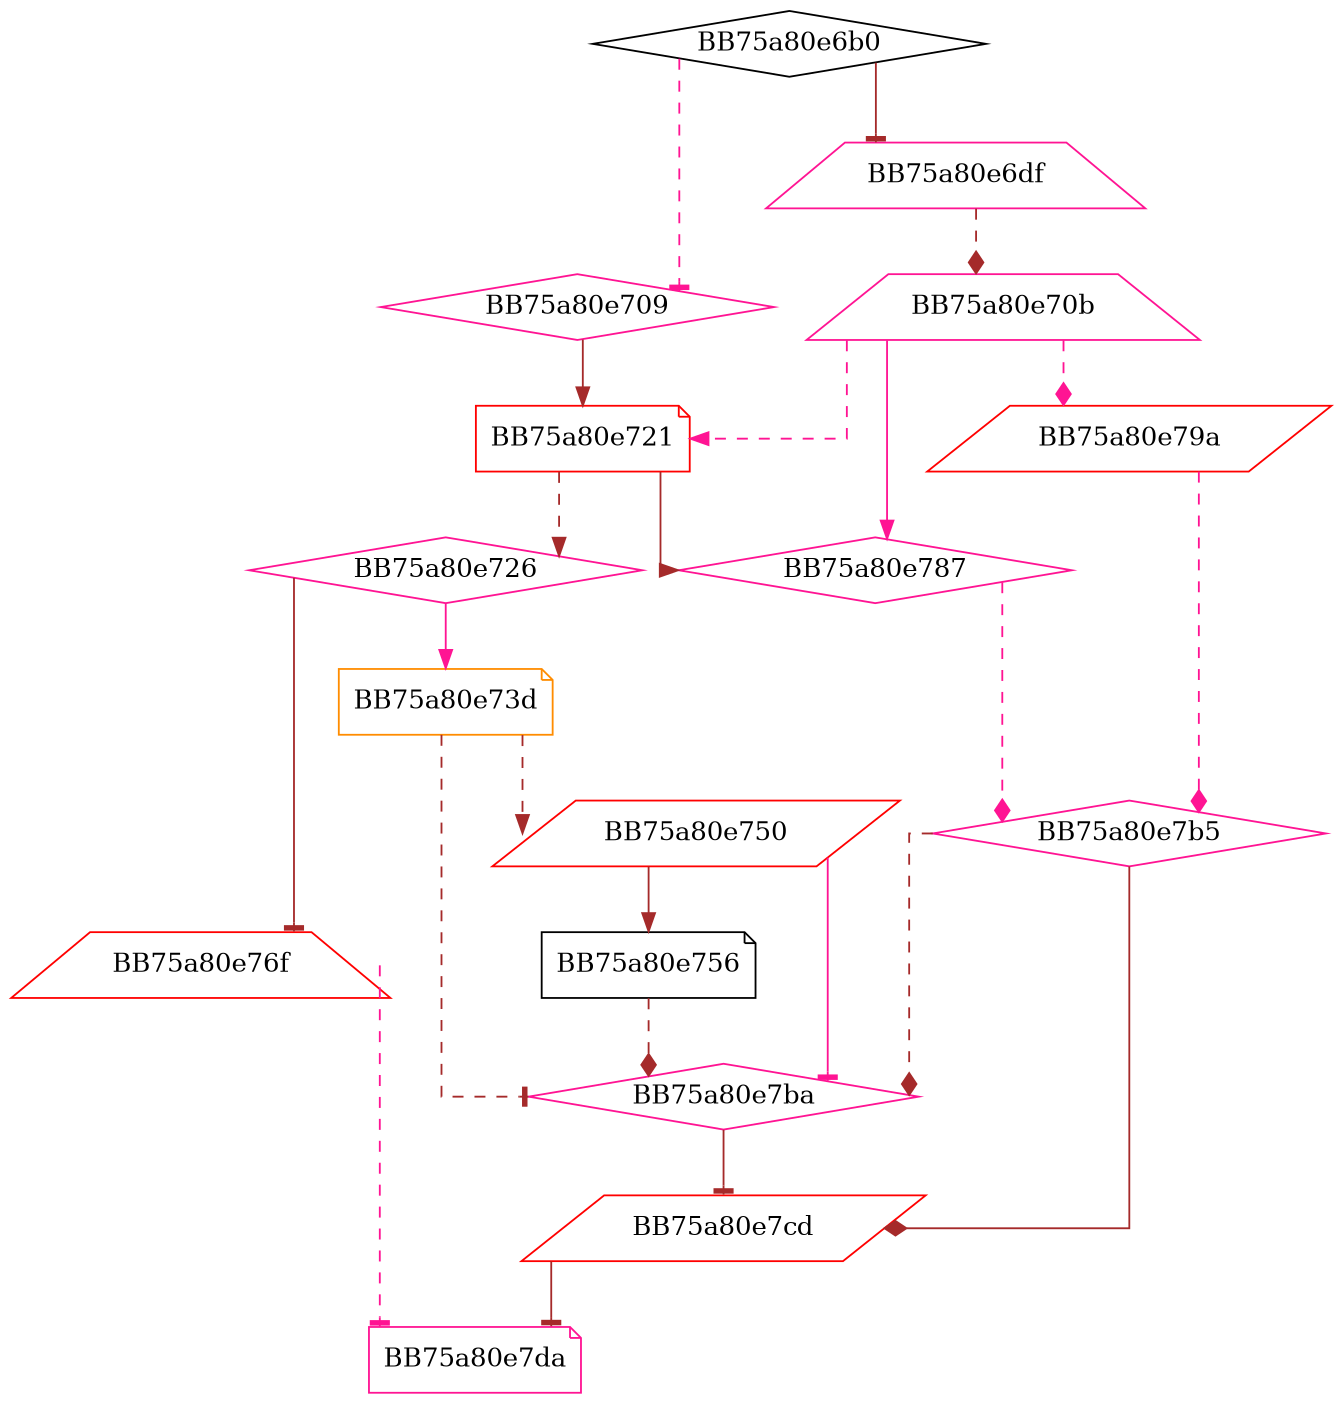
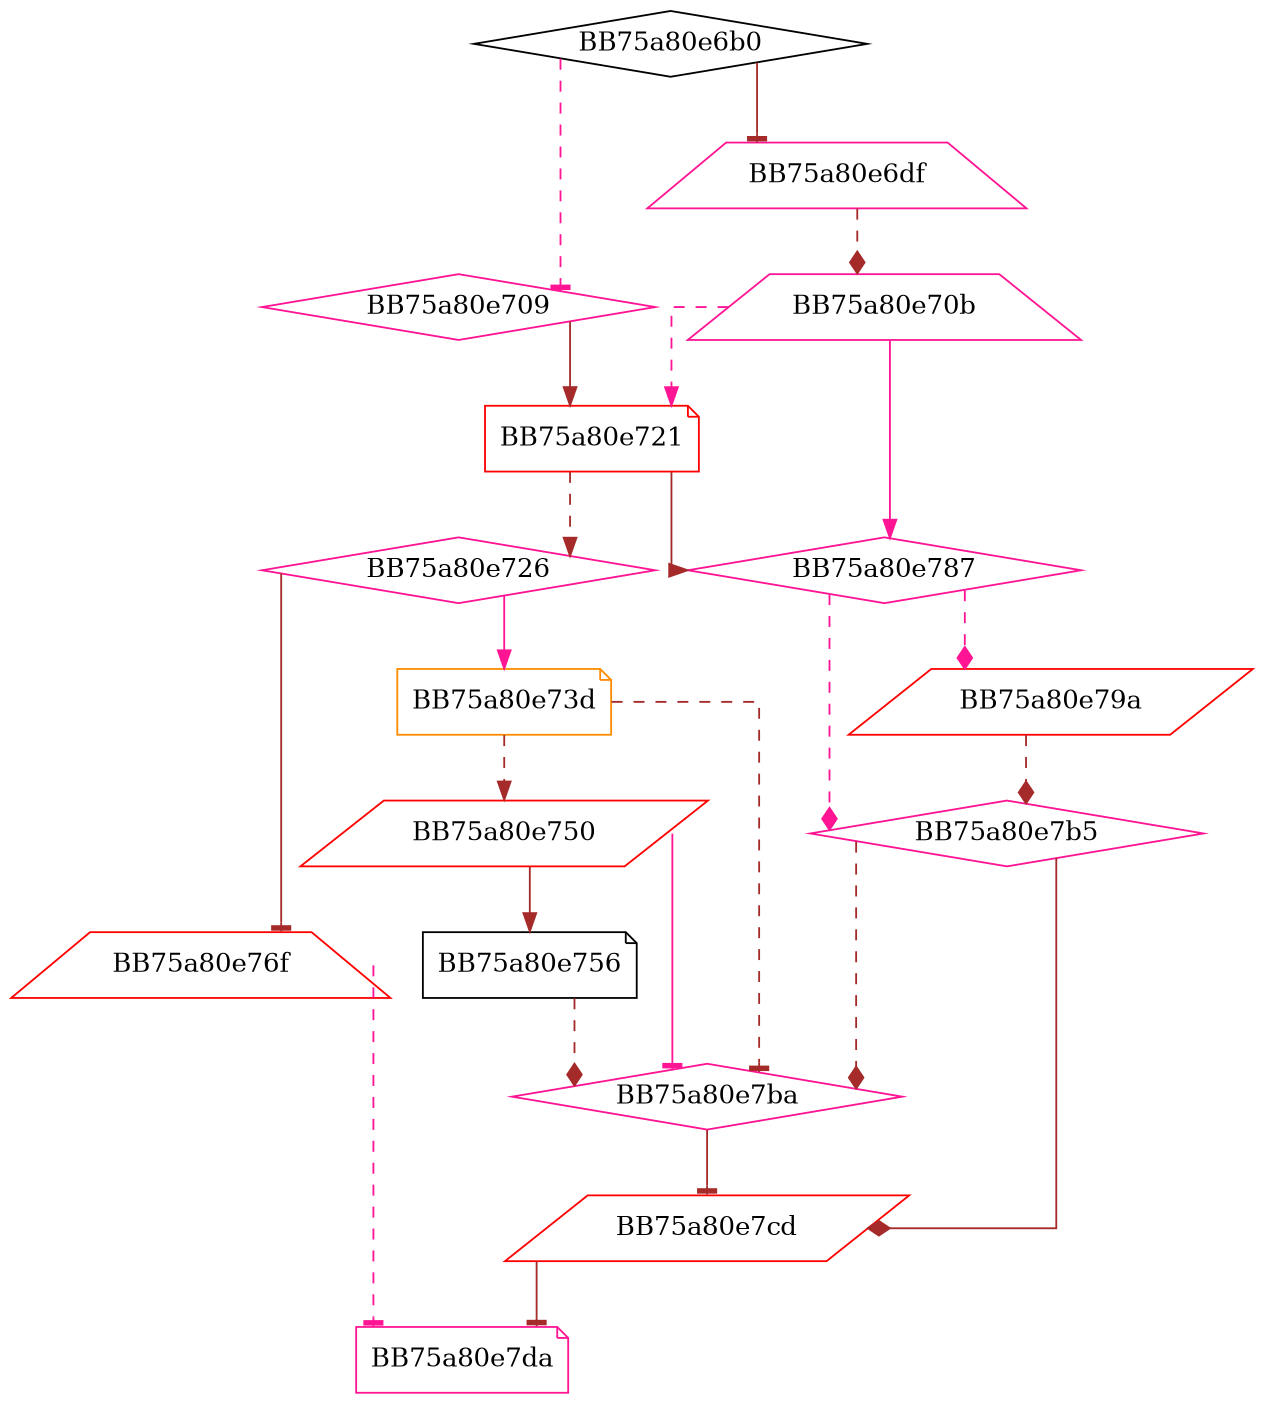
(1064, 362) -> (965, 619)
(1199, 631) -> (1026, 758)
